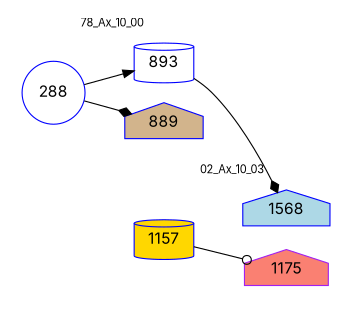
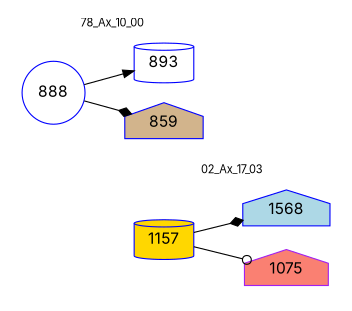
(54, 93) -> (54, 93)
(164, 123) -> (164, 123)
(239, 125) -> (212, 228)
(232, 171) -> (232, 171)
(286, 269) -> (286, 269)
